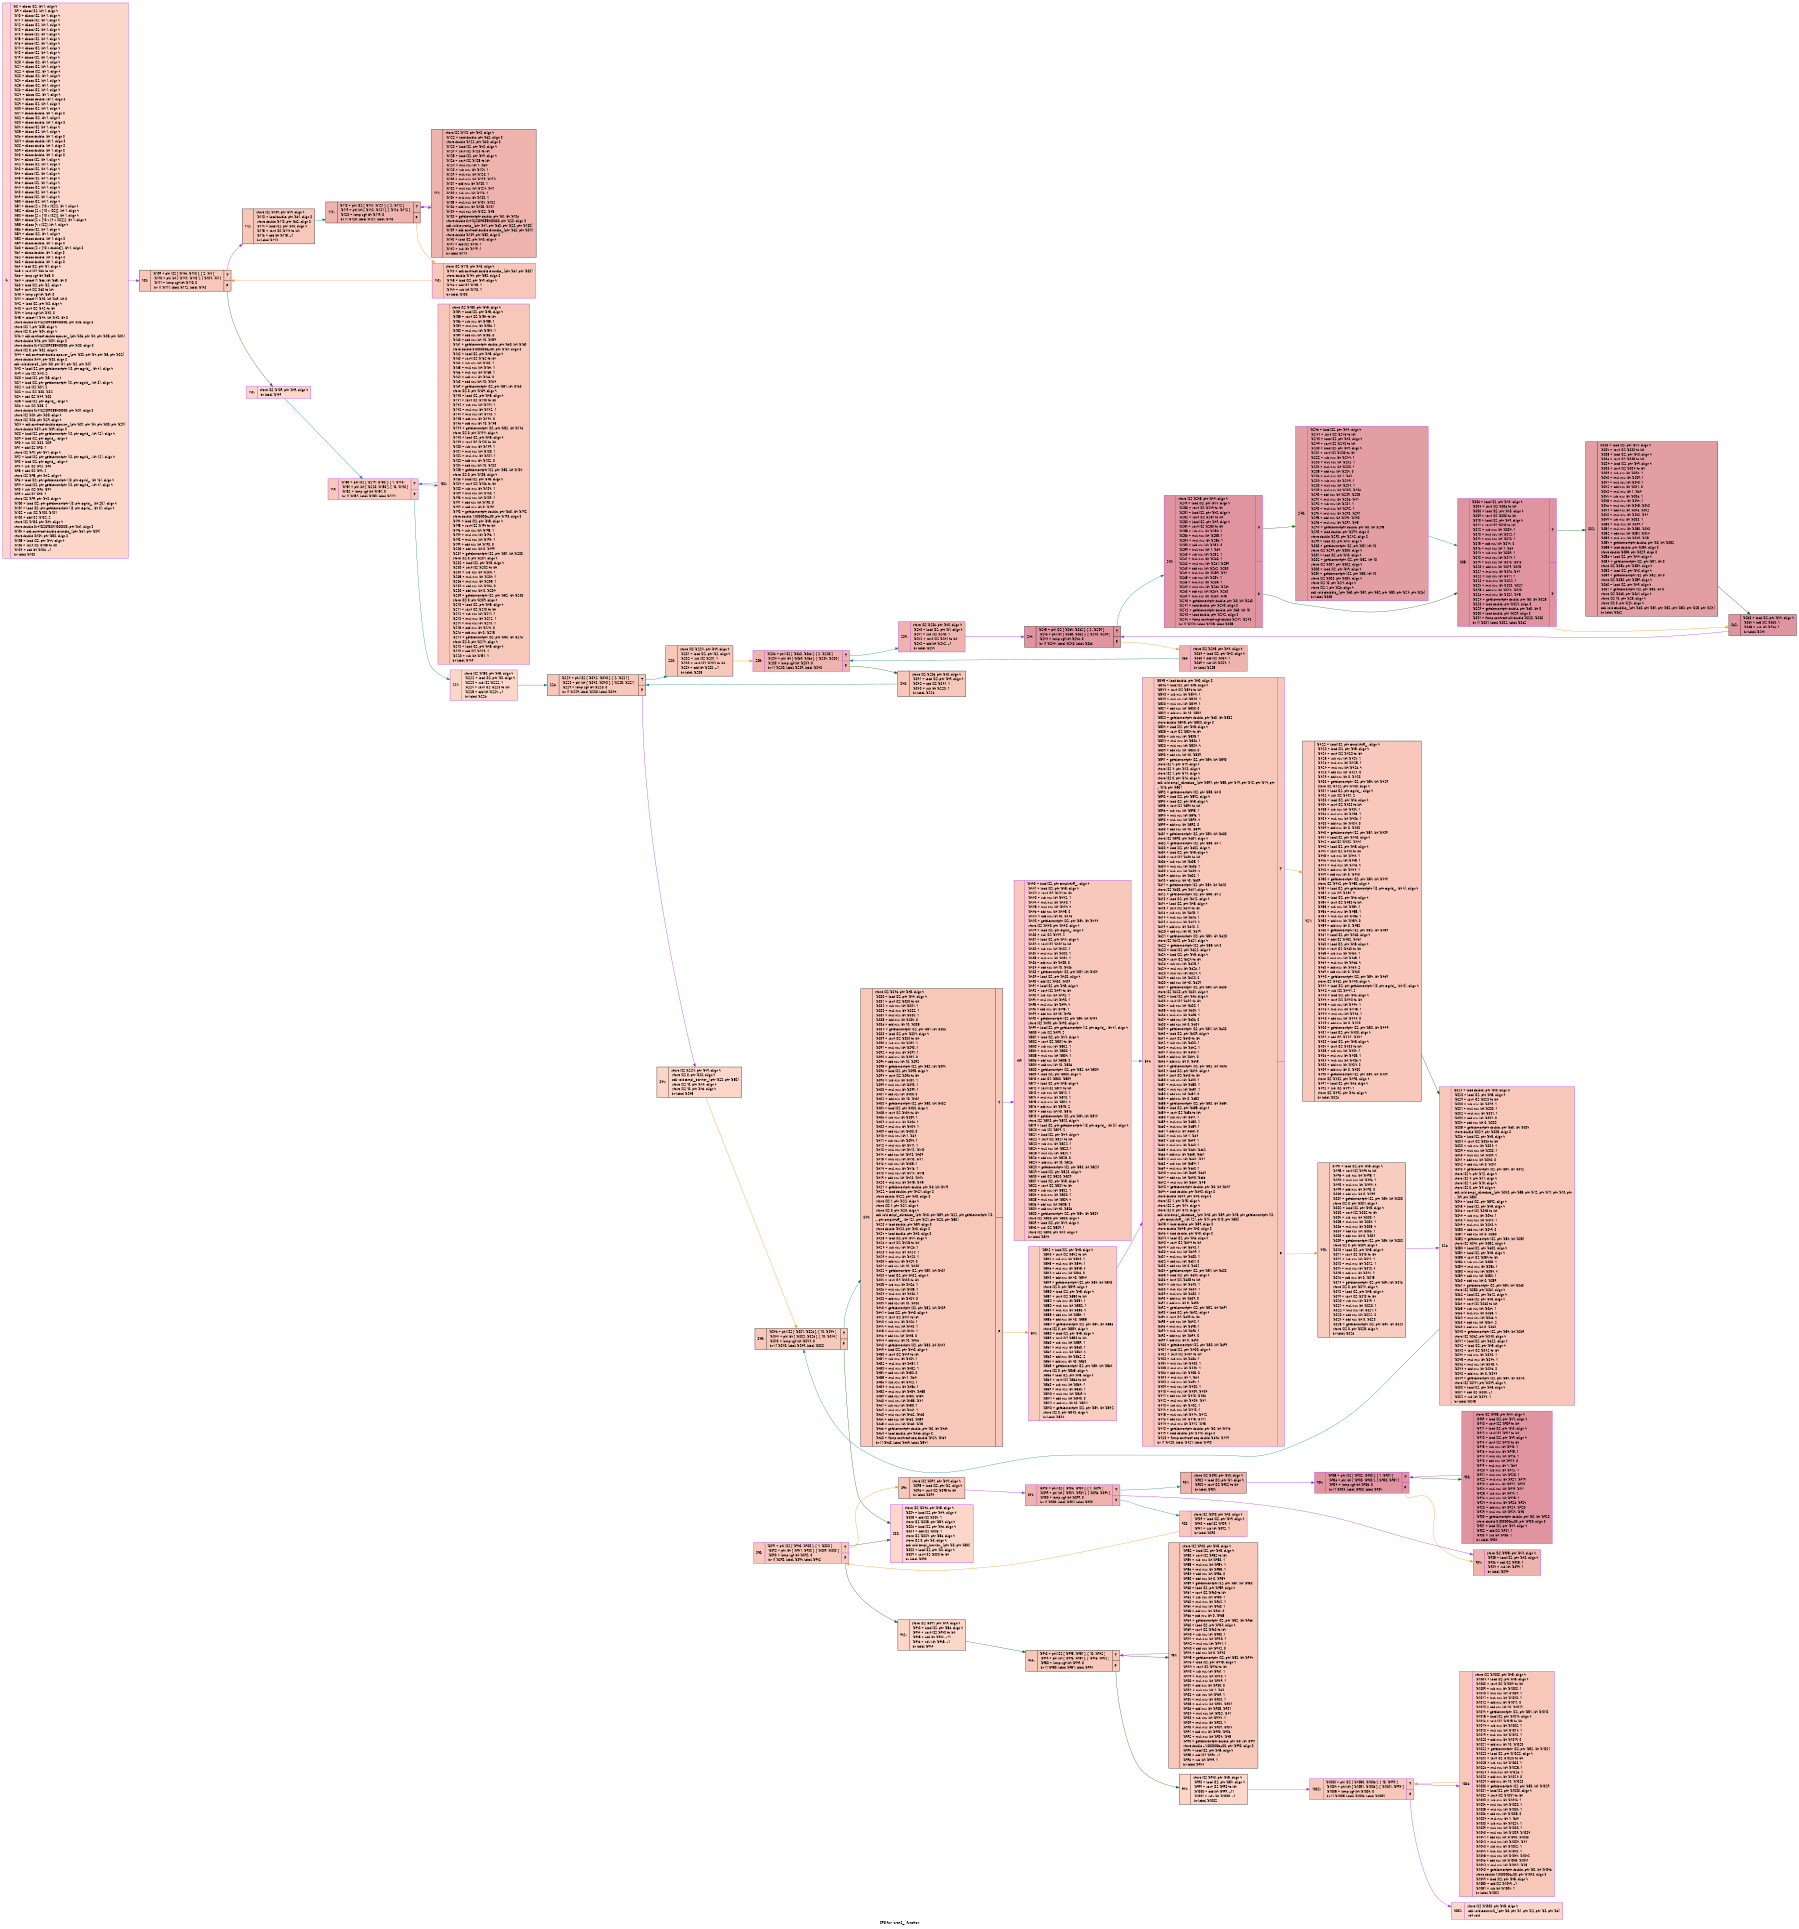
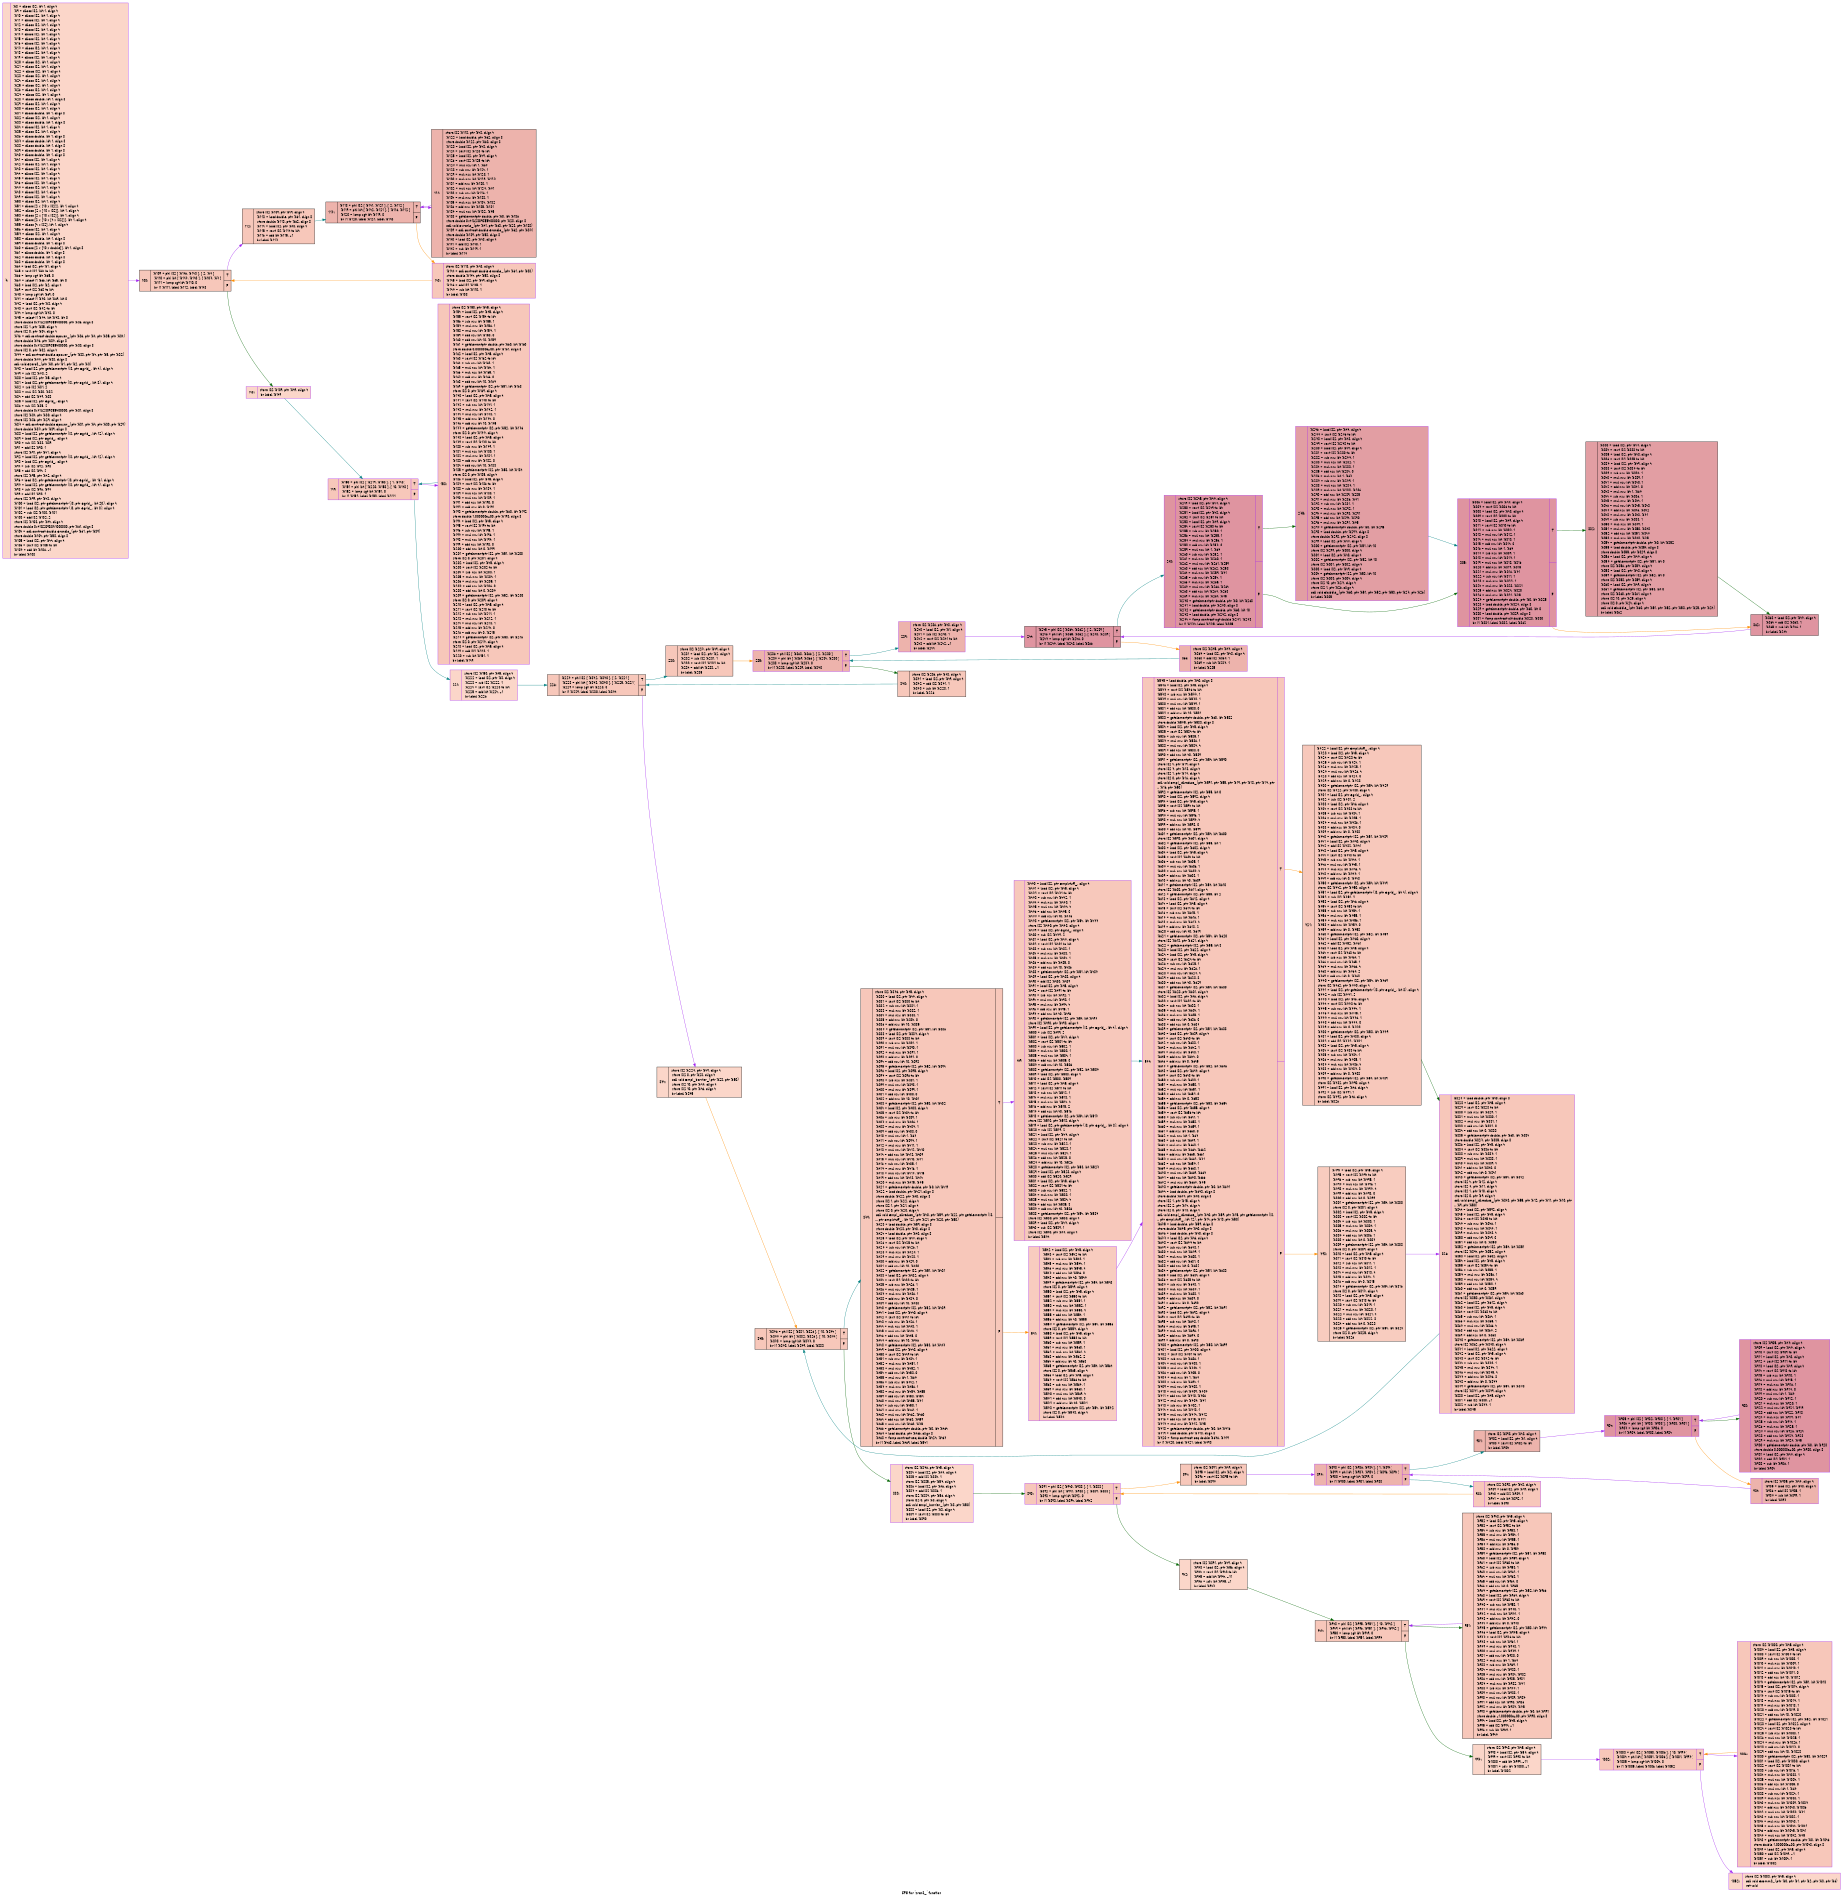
(1297, 1510) -> (1582, 1479)
(868, 1543) -> (997, 1494)
